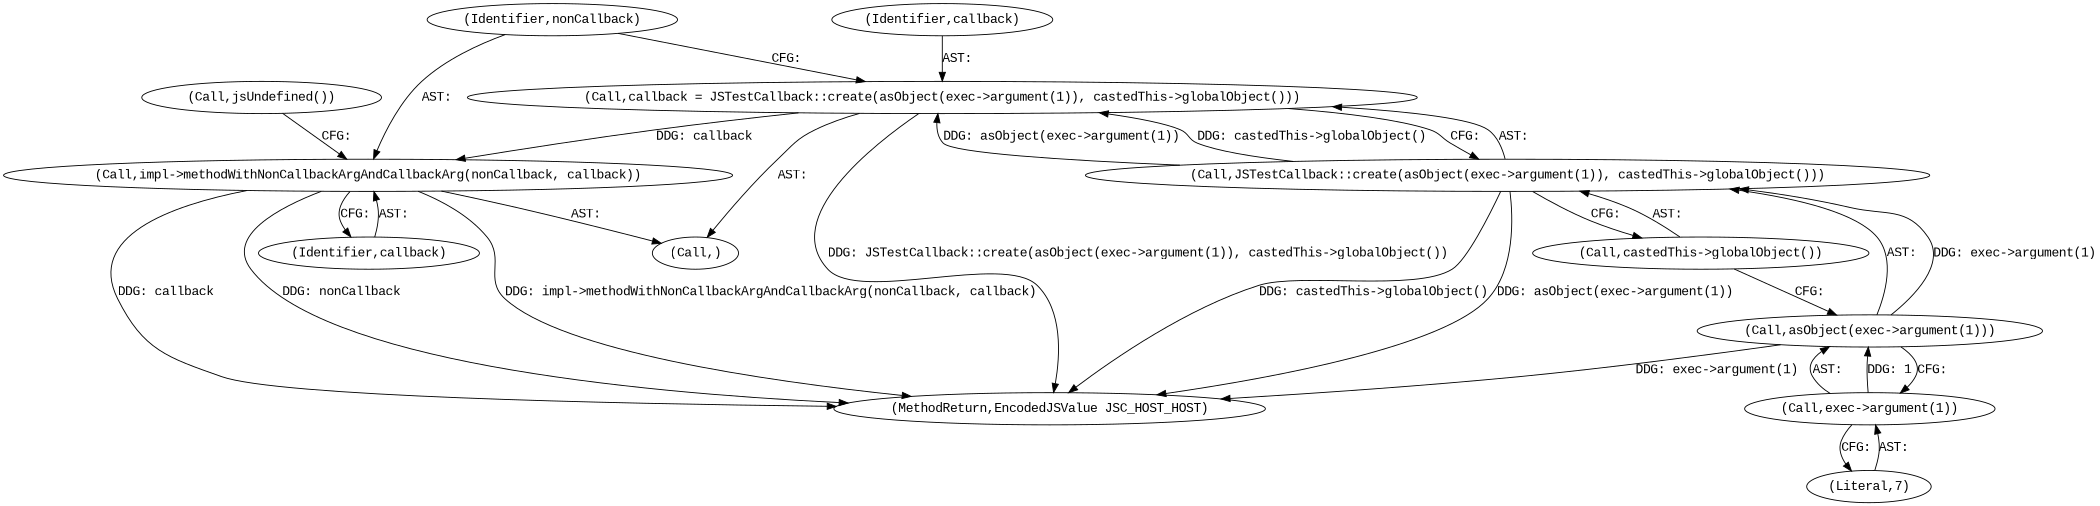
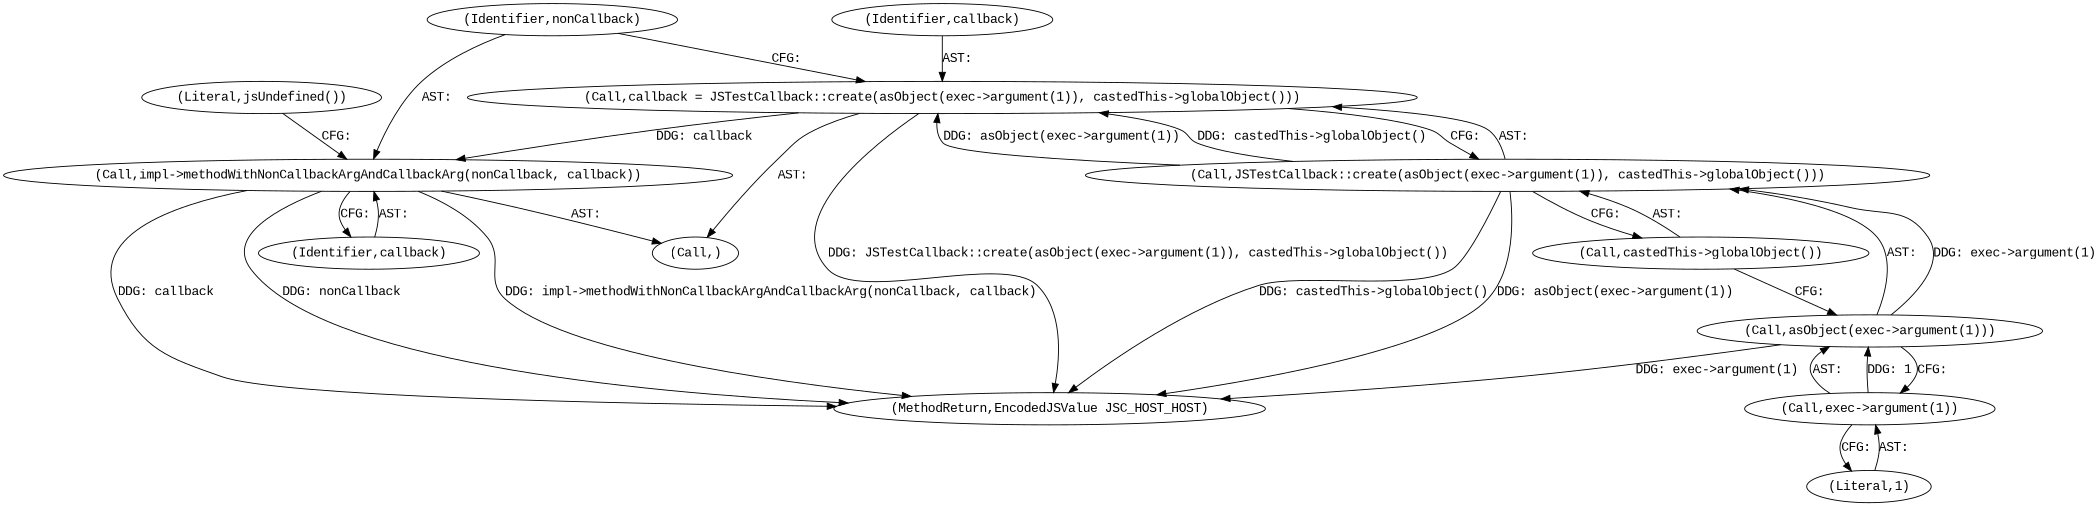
(262, 97) -> (262, 97)
(1869, 487) -> (1869, 487)
